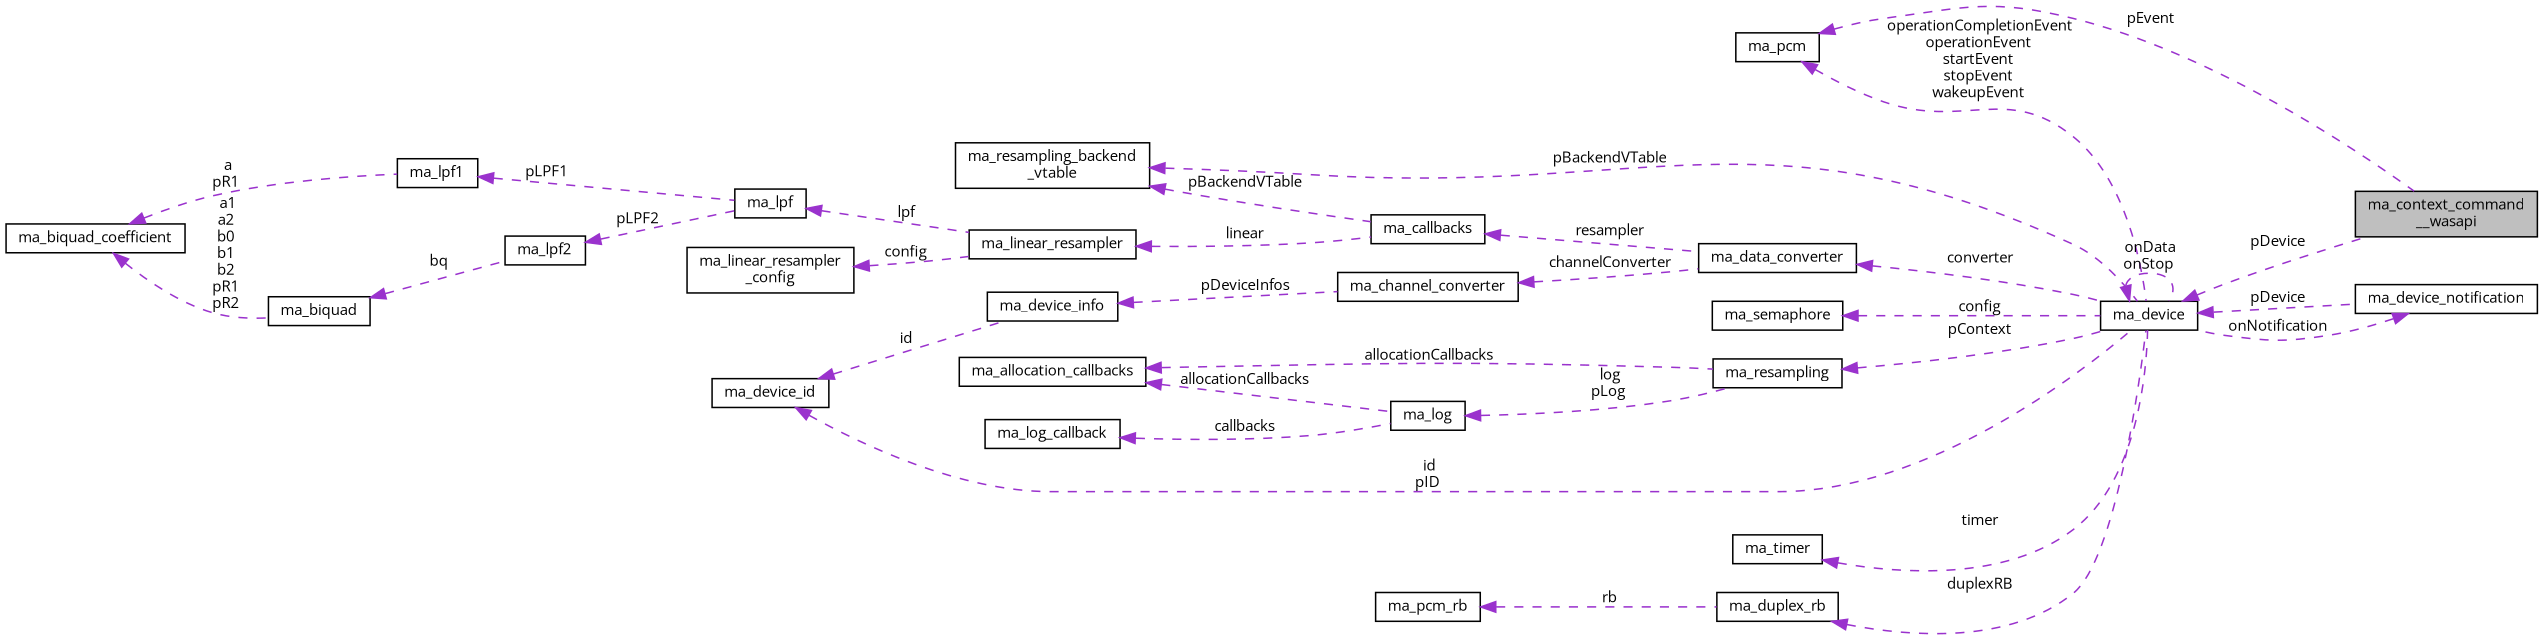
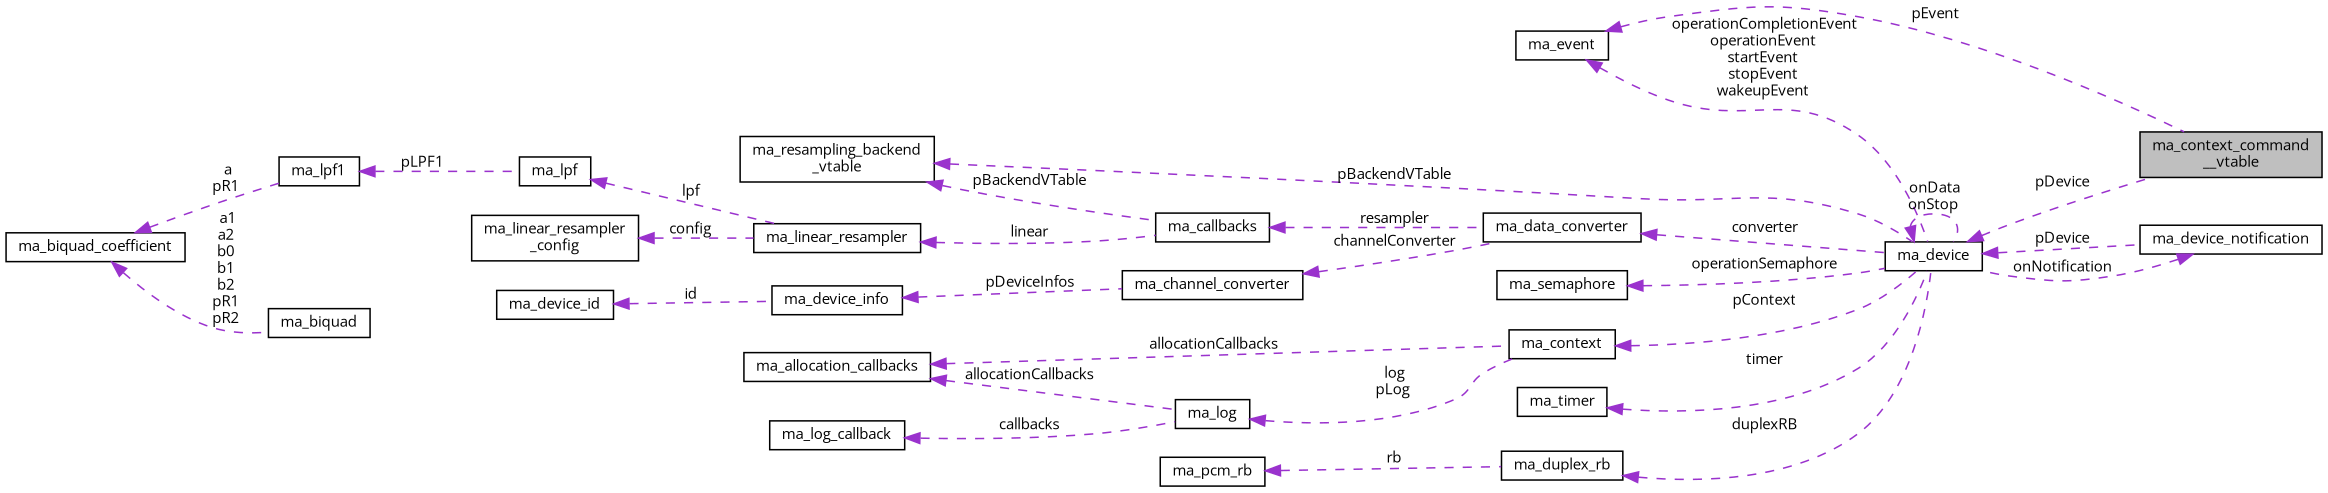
(1778, 47) -> (1562, 46)
(2446, 214) -> (2231, 155)
(545, 250) -> none
(1978, 307) -> (1763, 265)
(1778, 373) -> (1562, 344)
(1484, 492) -> none
